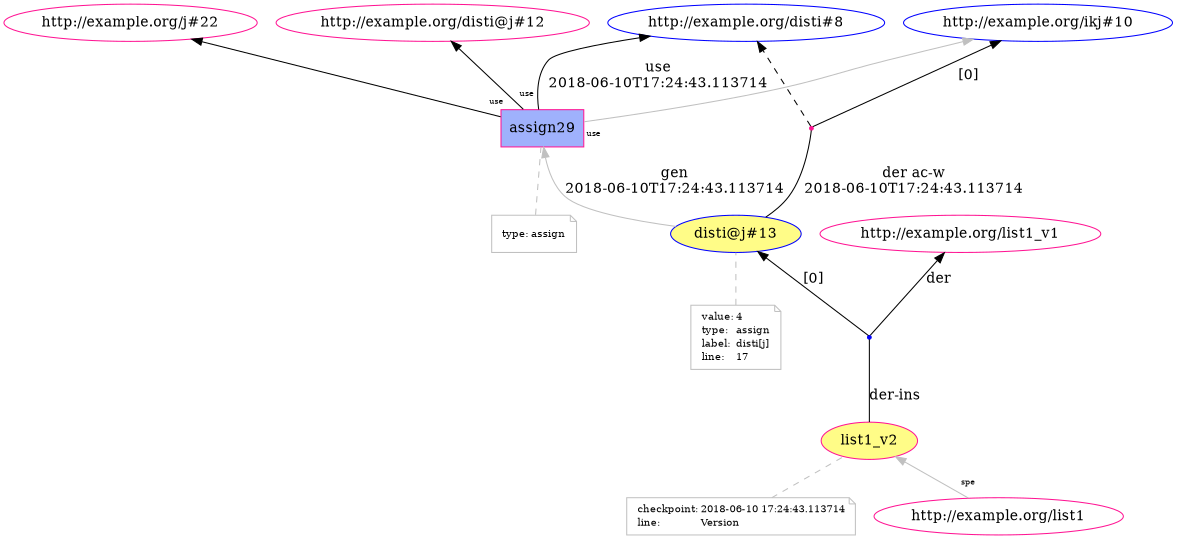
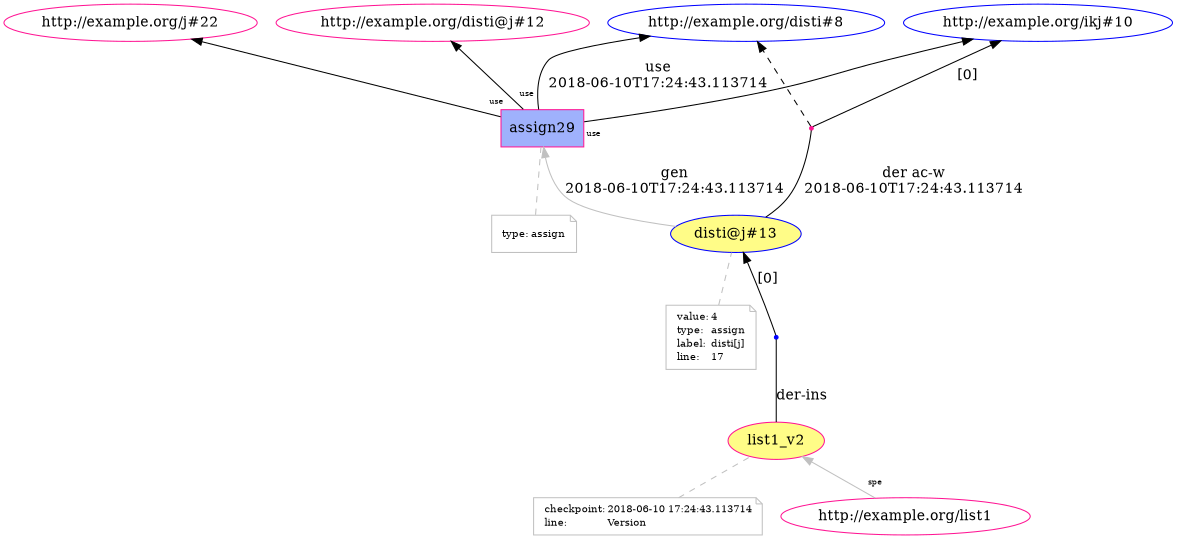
(775, 89) -> (775, 89)
(960, 234) -> none
